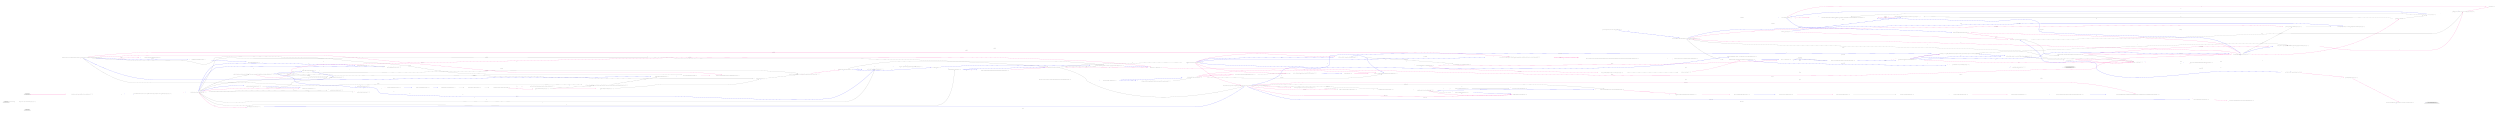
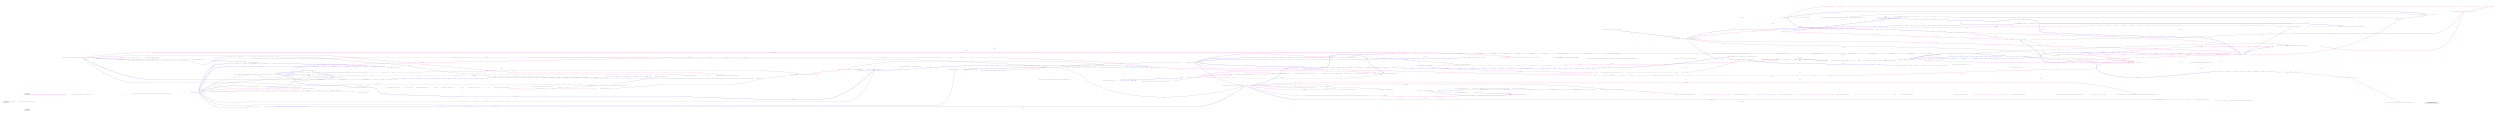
(2070, 67) -> none
